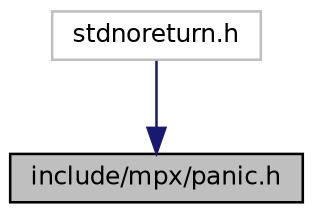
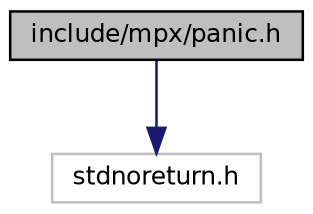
(156, 94) -> (156, 94)
